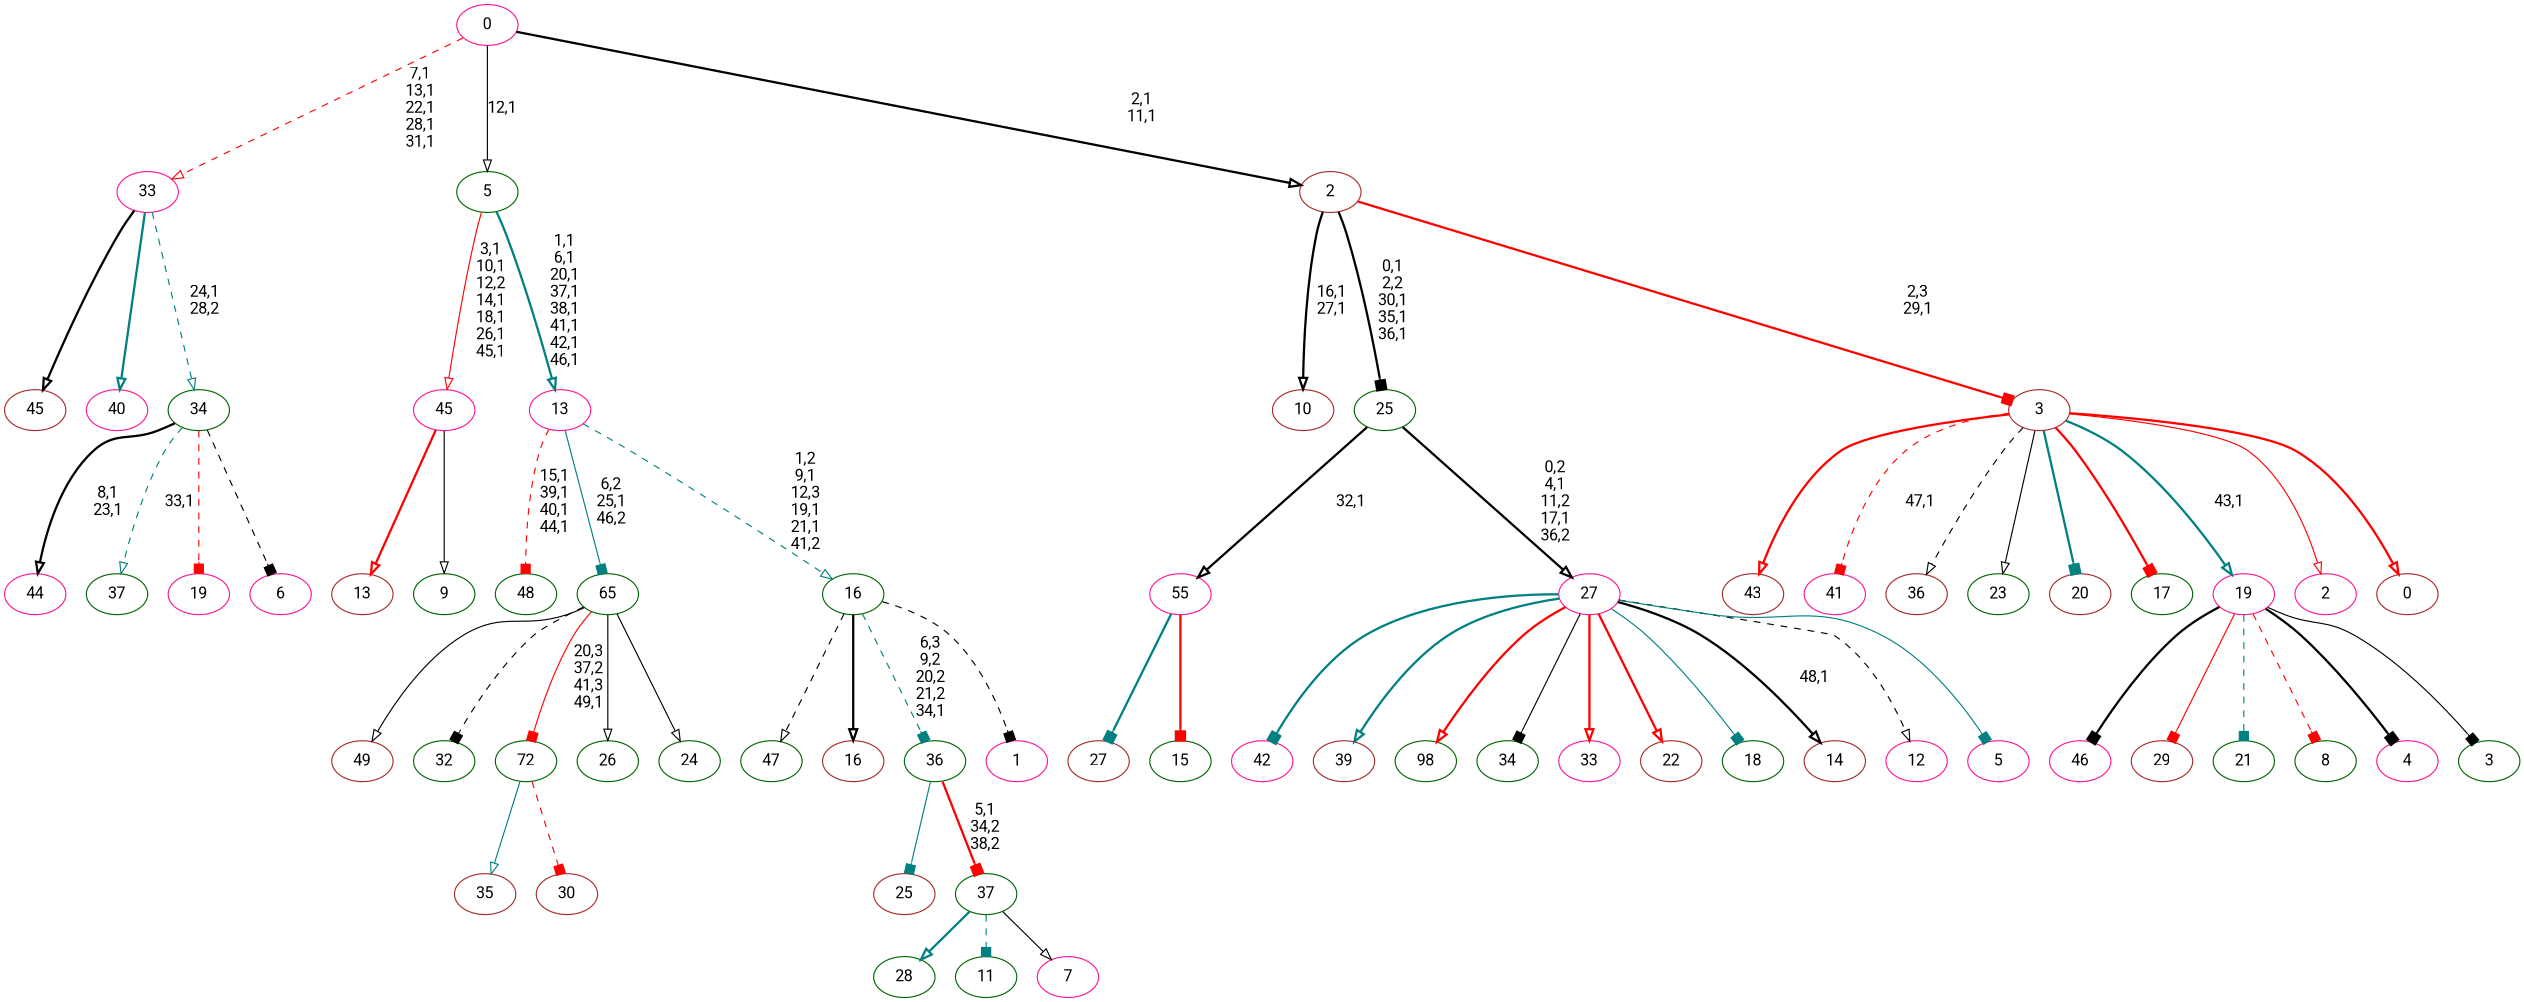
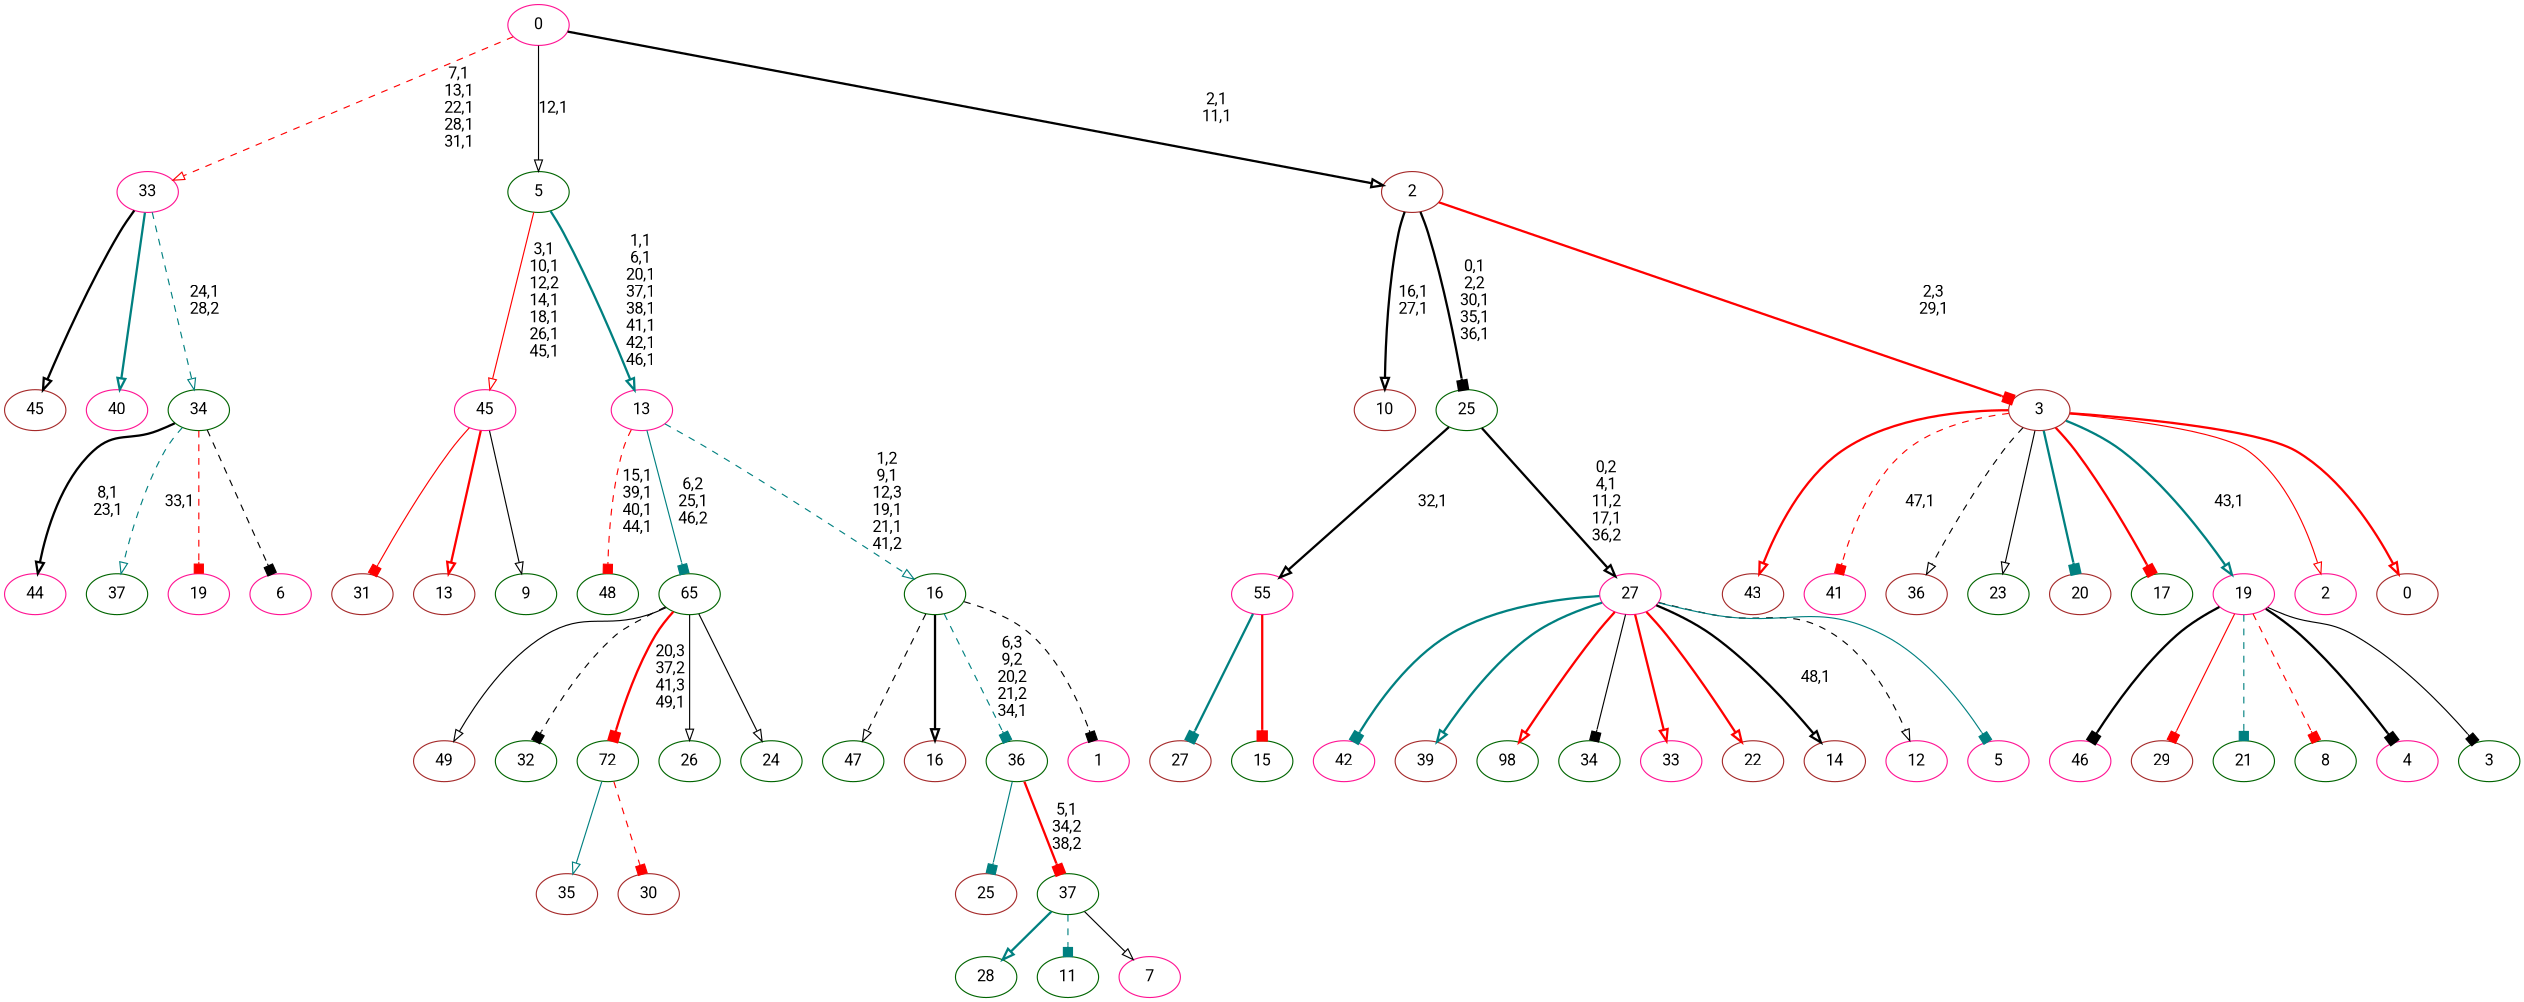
none -> (362, 594)
(557, 668) -> (639, 668)
(1753, 761) -> none
